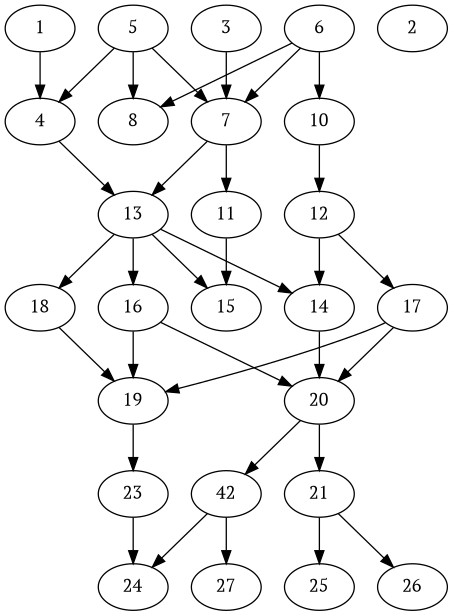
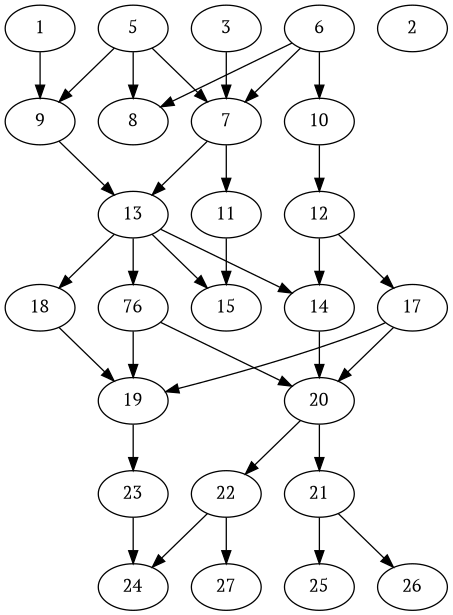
(40, 122) -> (40, 122)
(133, 308) -> (133, 308)
(226, 494) -> (226, 494)
